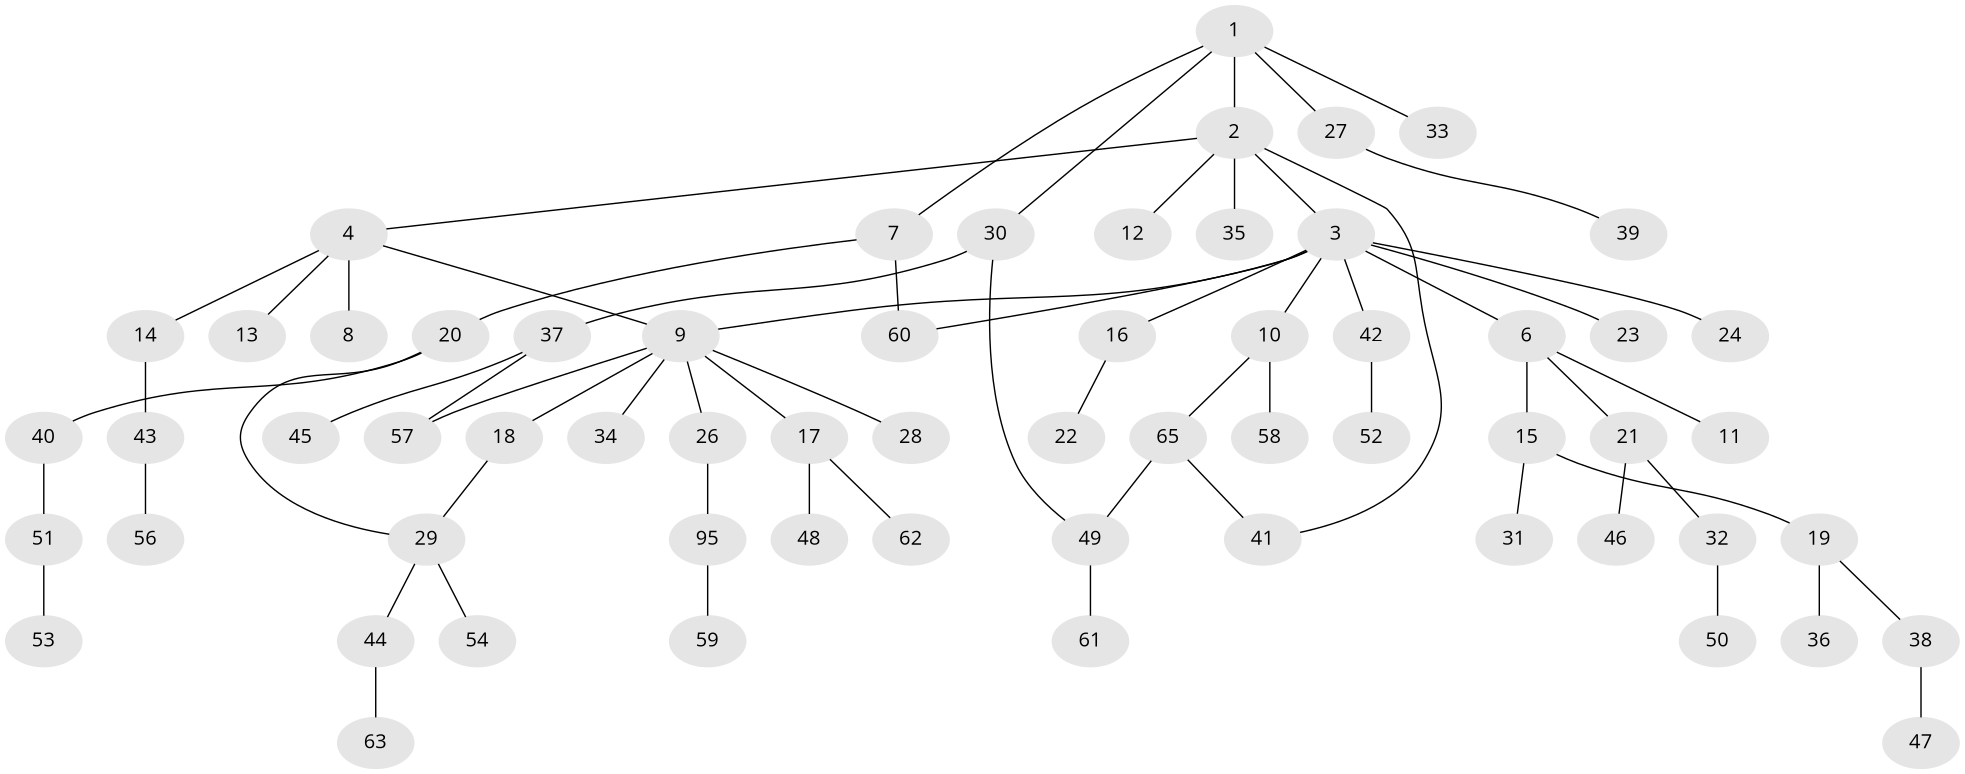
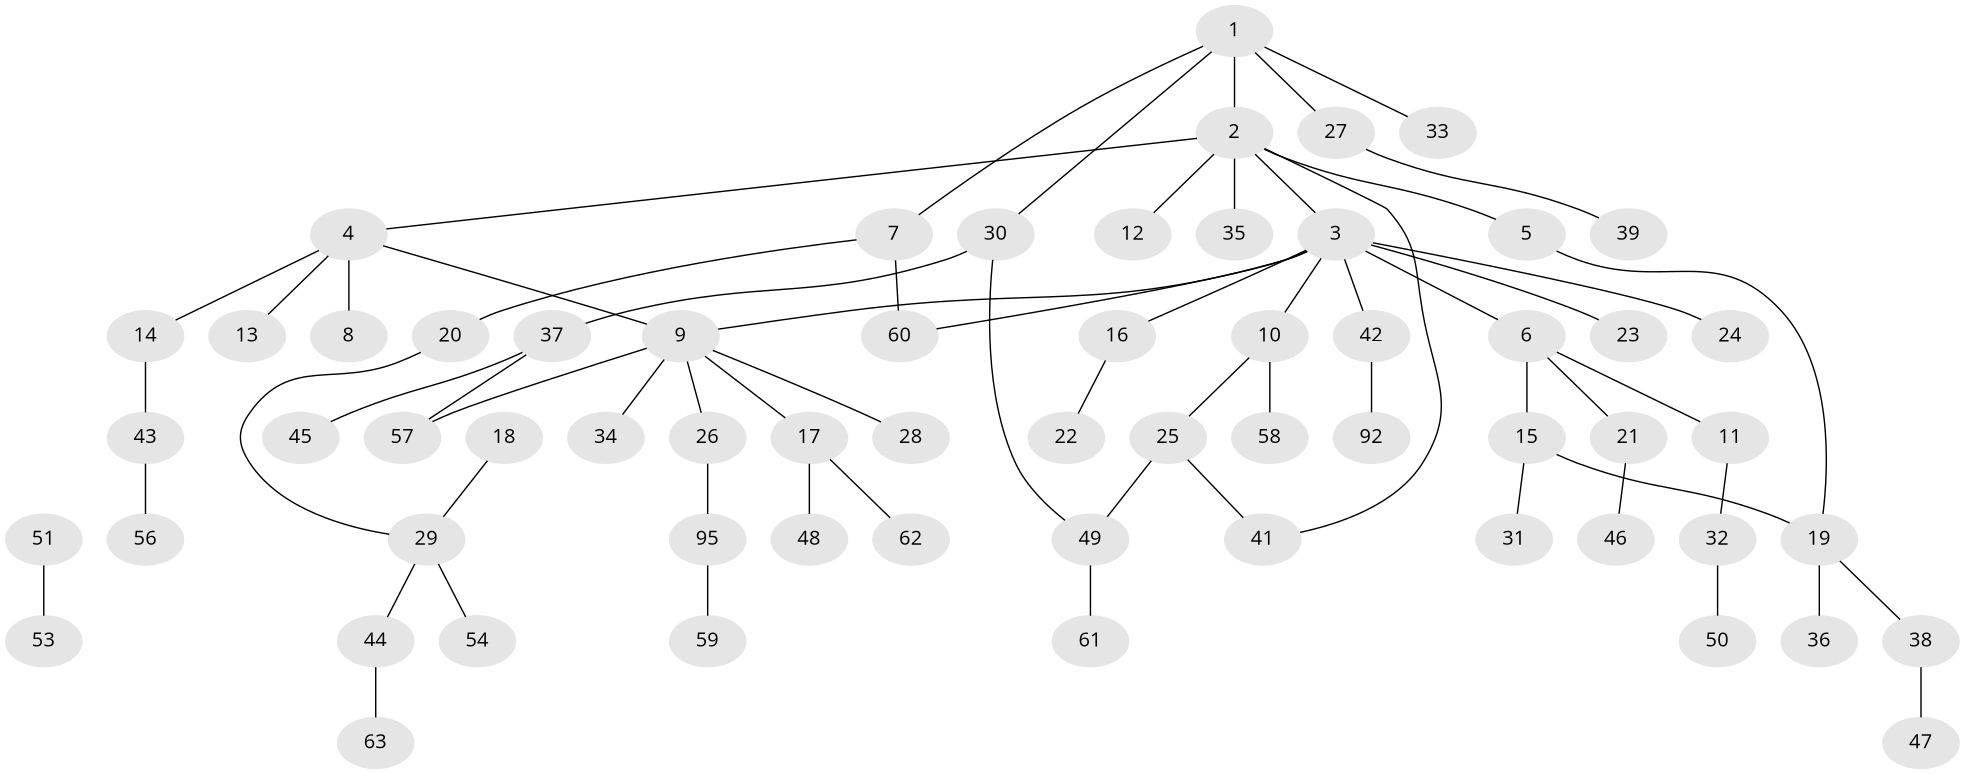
none -> (1527, 234)
(593, 387) -> none
(44, 438) -> none
(1168, 438) -> (1168, 438)
(1372, 438) -> (1372, 438)
(1663, 477) -> (1724, 488)
